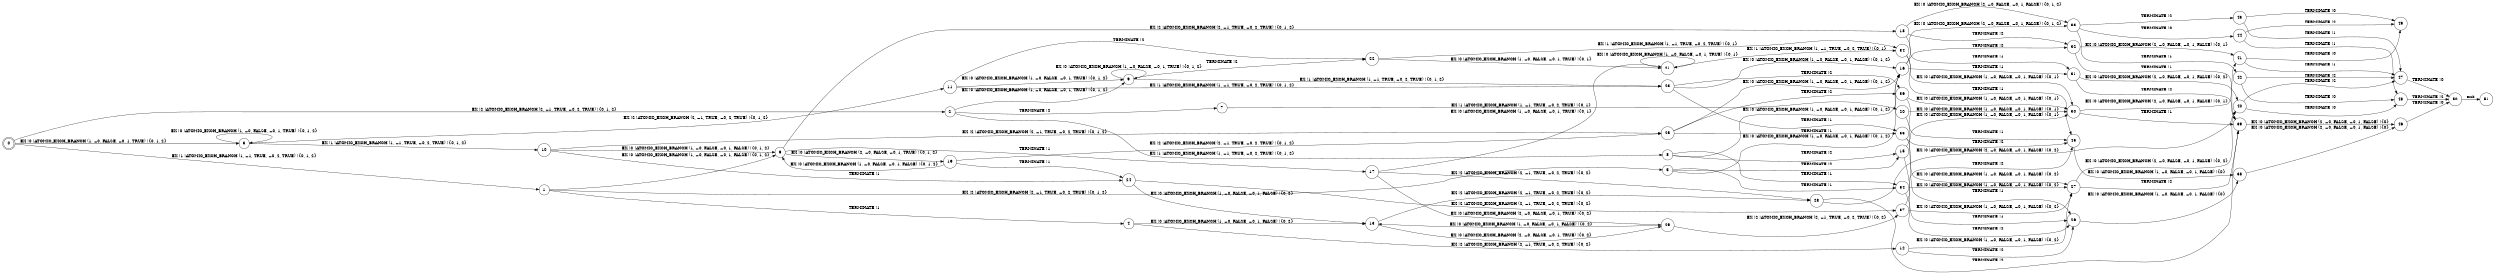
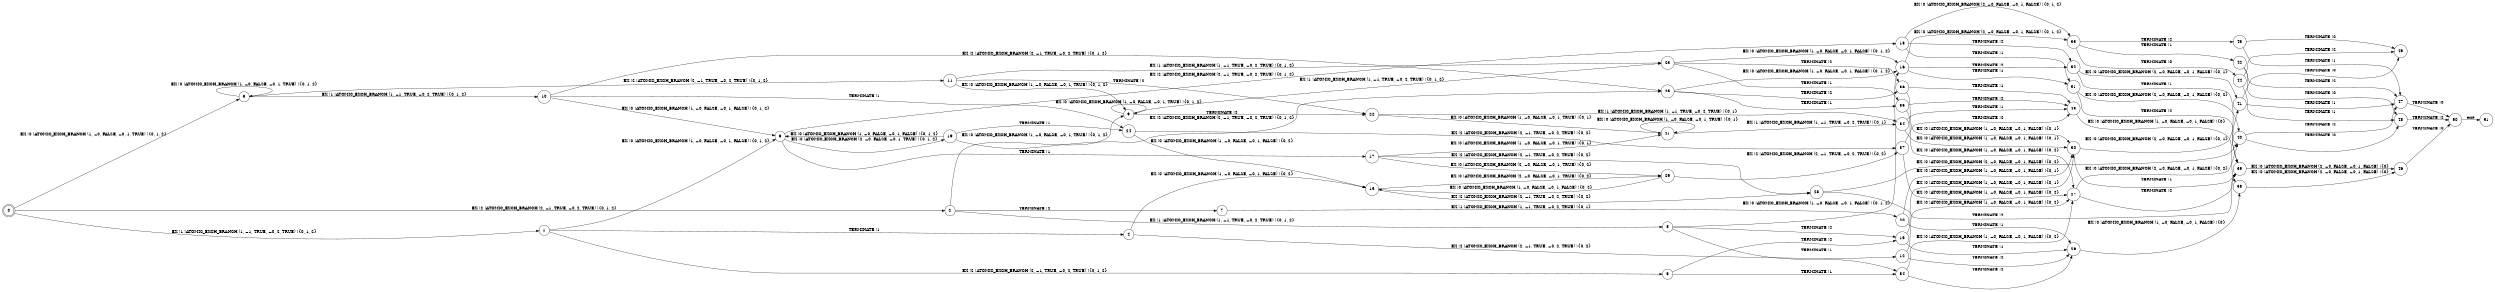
(1808, 145) -> none
